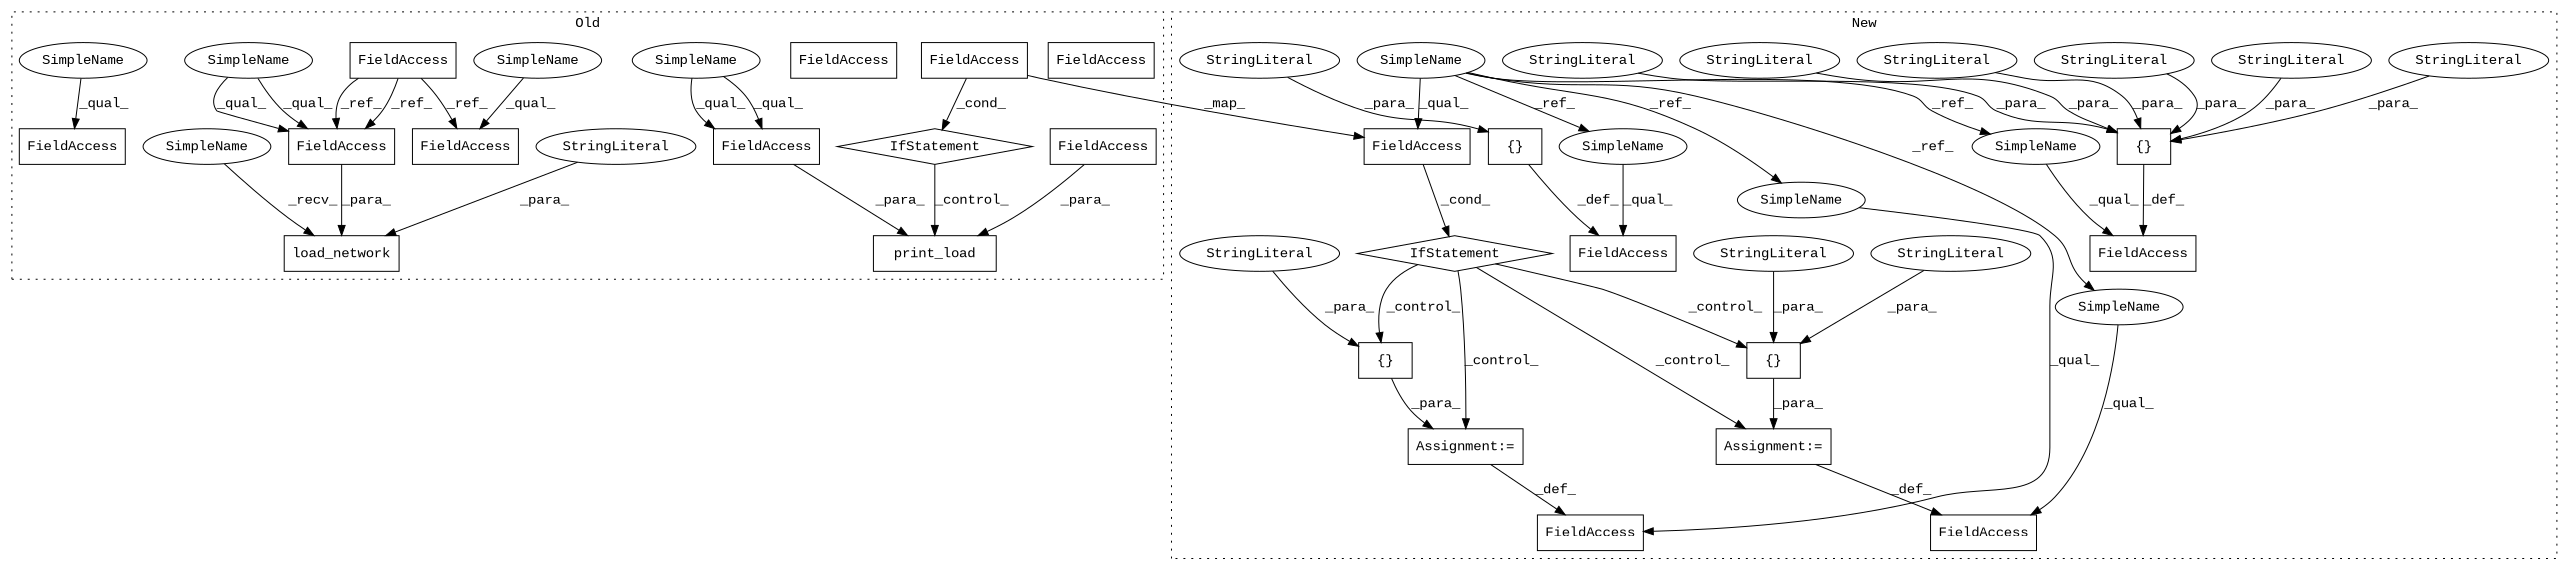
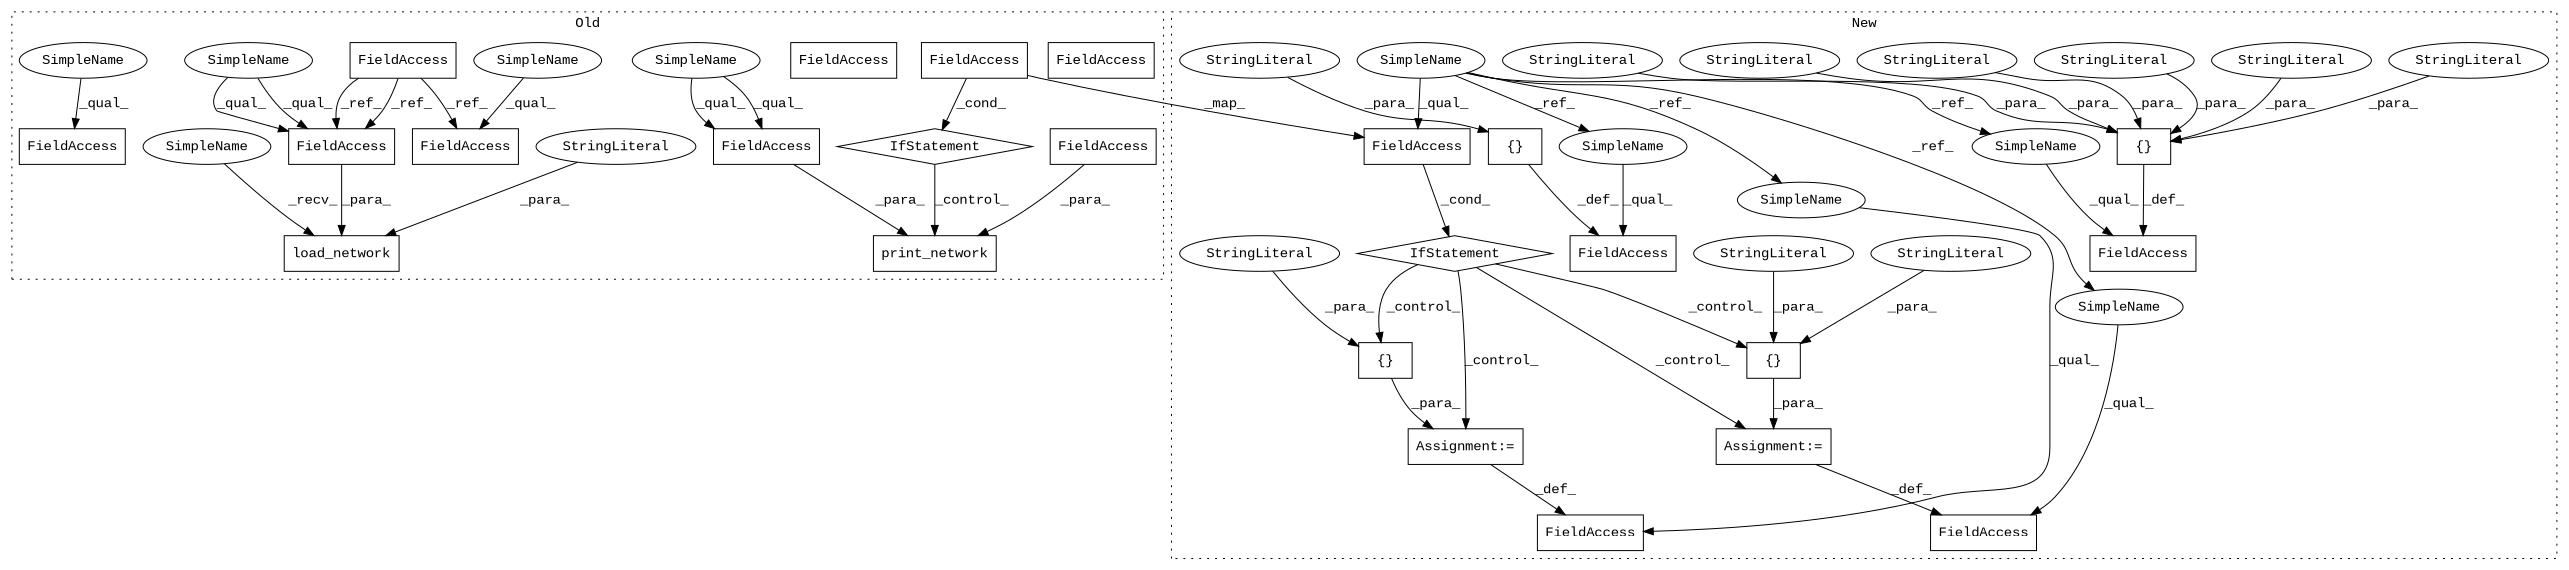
(935, 254) -> (935, 254)
